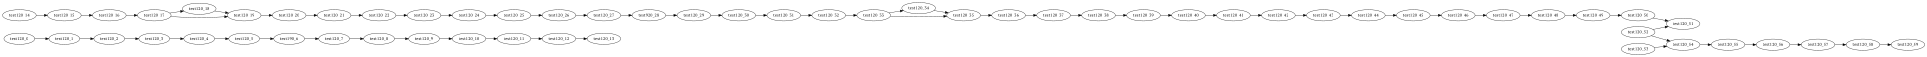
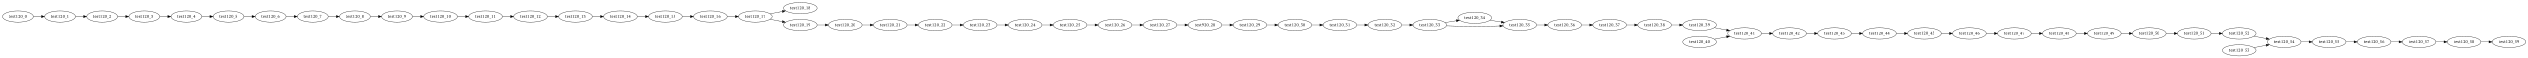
(220, 12) -> none
(1164, 15) -> (1720, 29)
none -> (596, 17)
(1659, 28) -> (2215, 33)
(289, 39) -> (271, 17)
